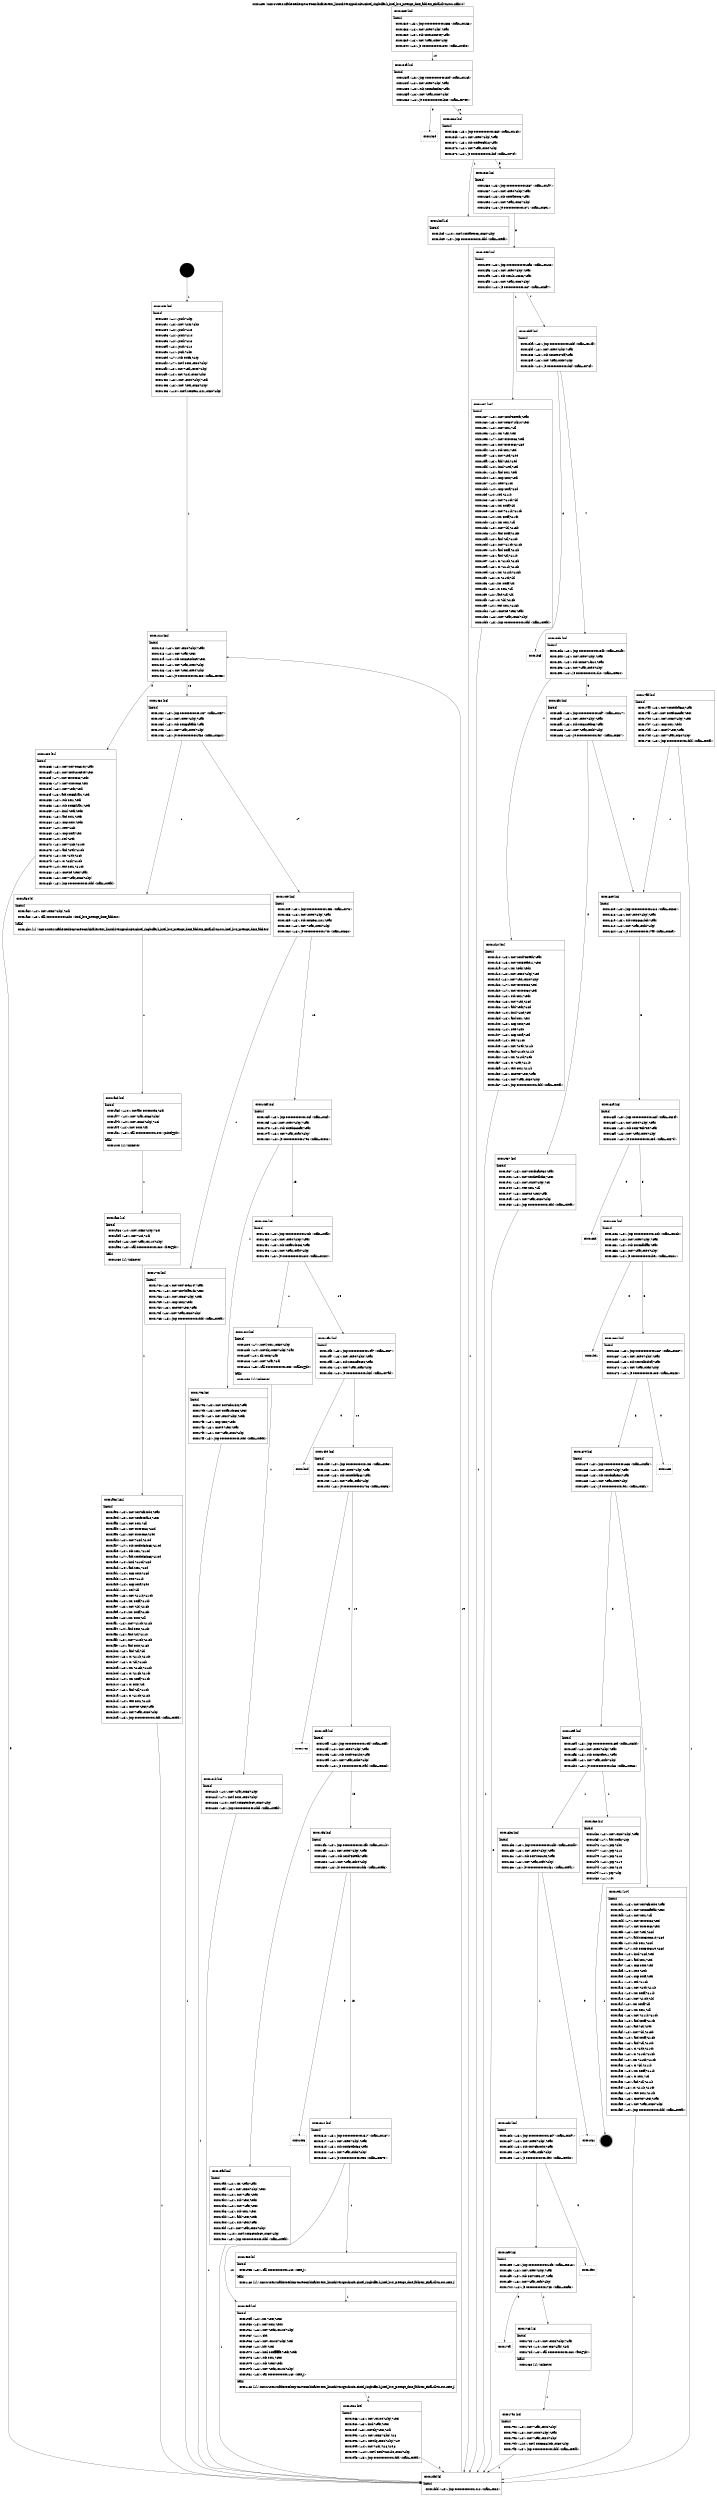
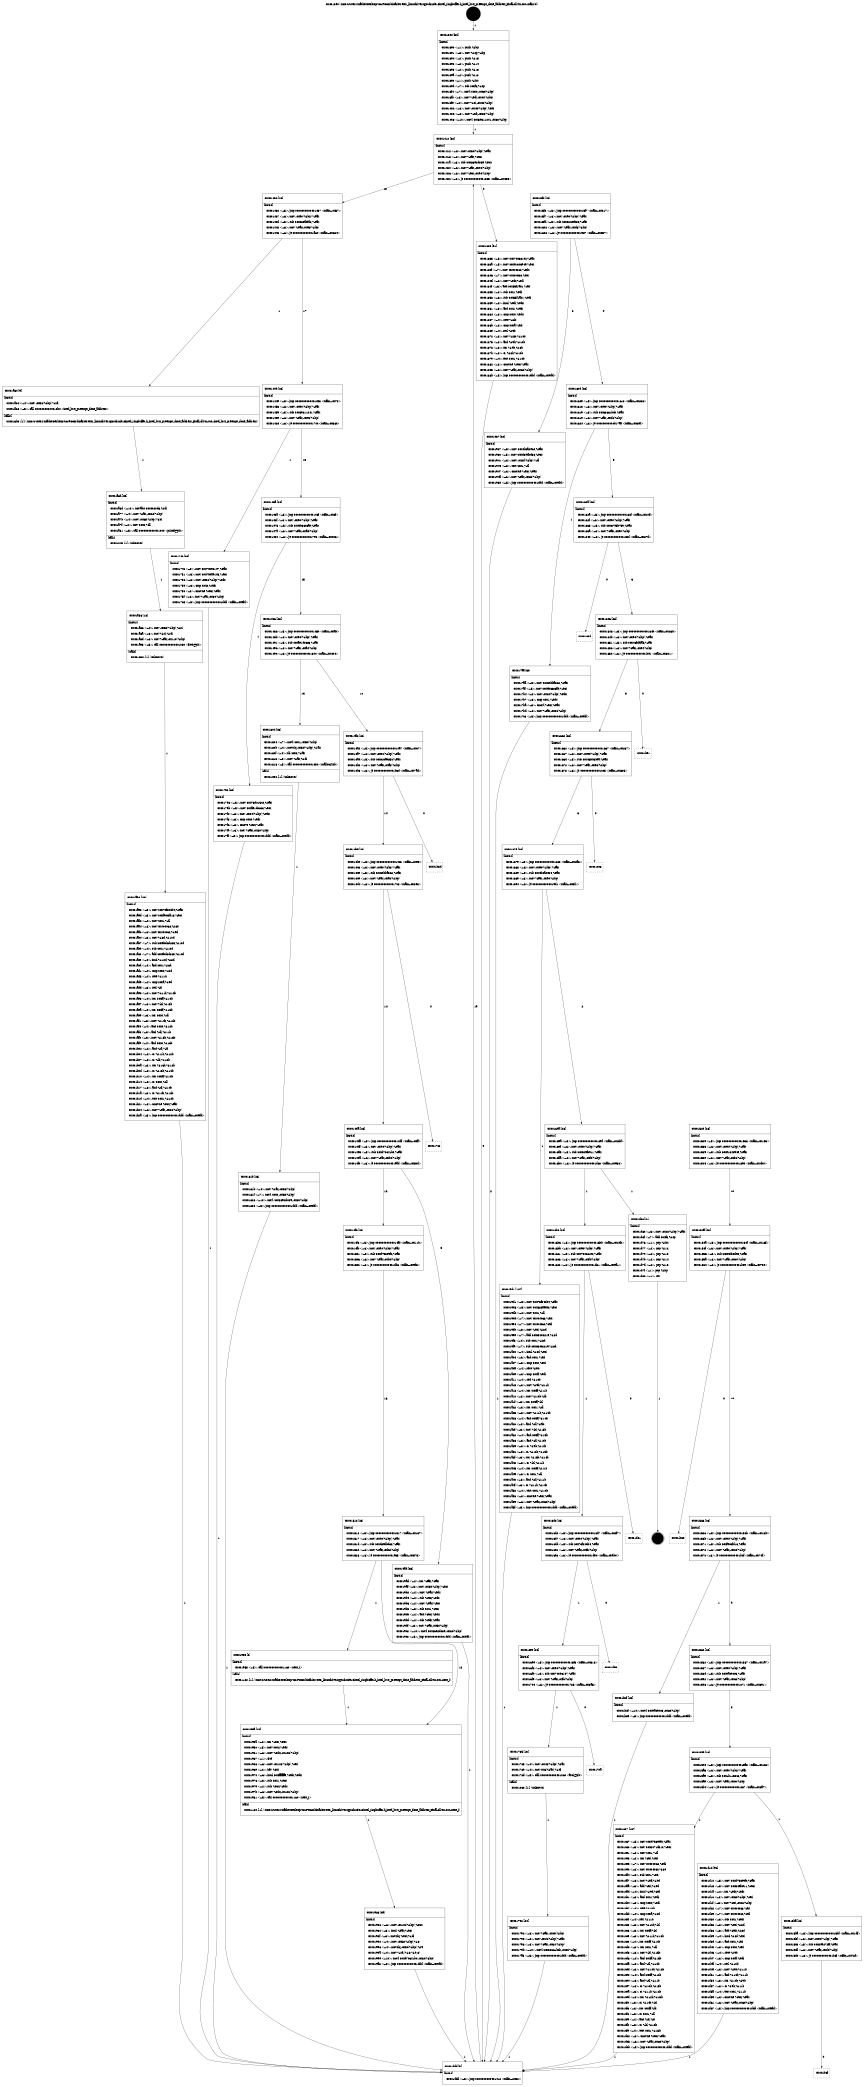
(586, 656) -> none
(657, 818) -> (559, 544)
(288, 1296) -> (303, 694)
(308, 1850) -> (441, 1248)
(298, 2141) -> none
